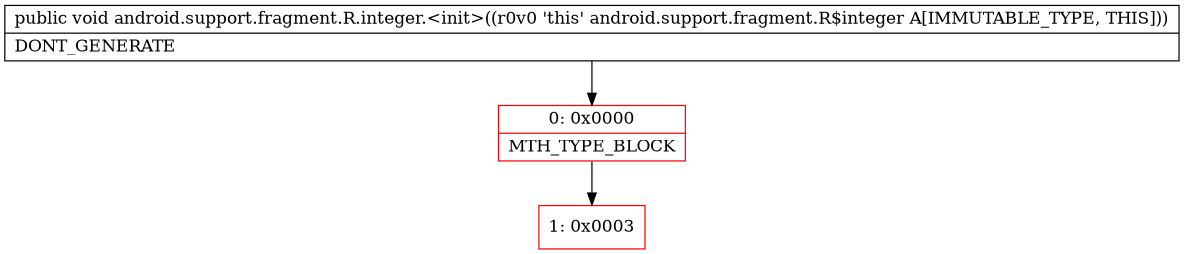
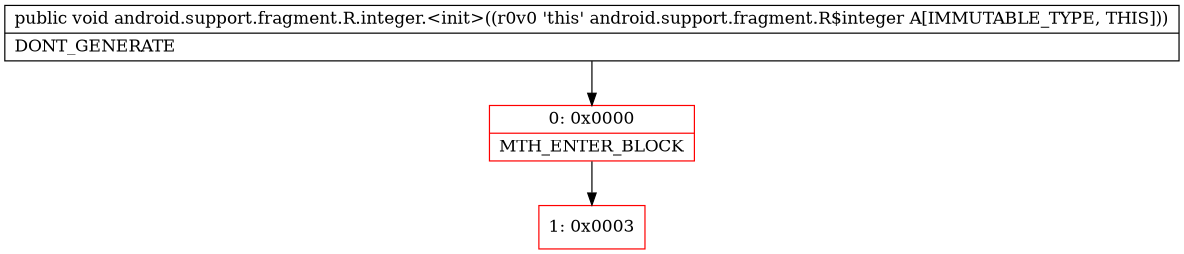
(592, 146) -> (592, 146)
